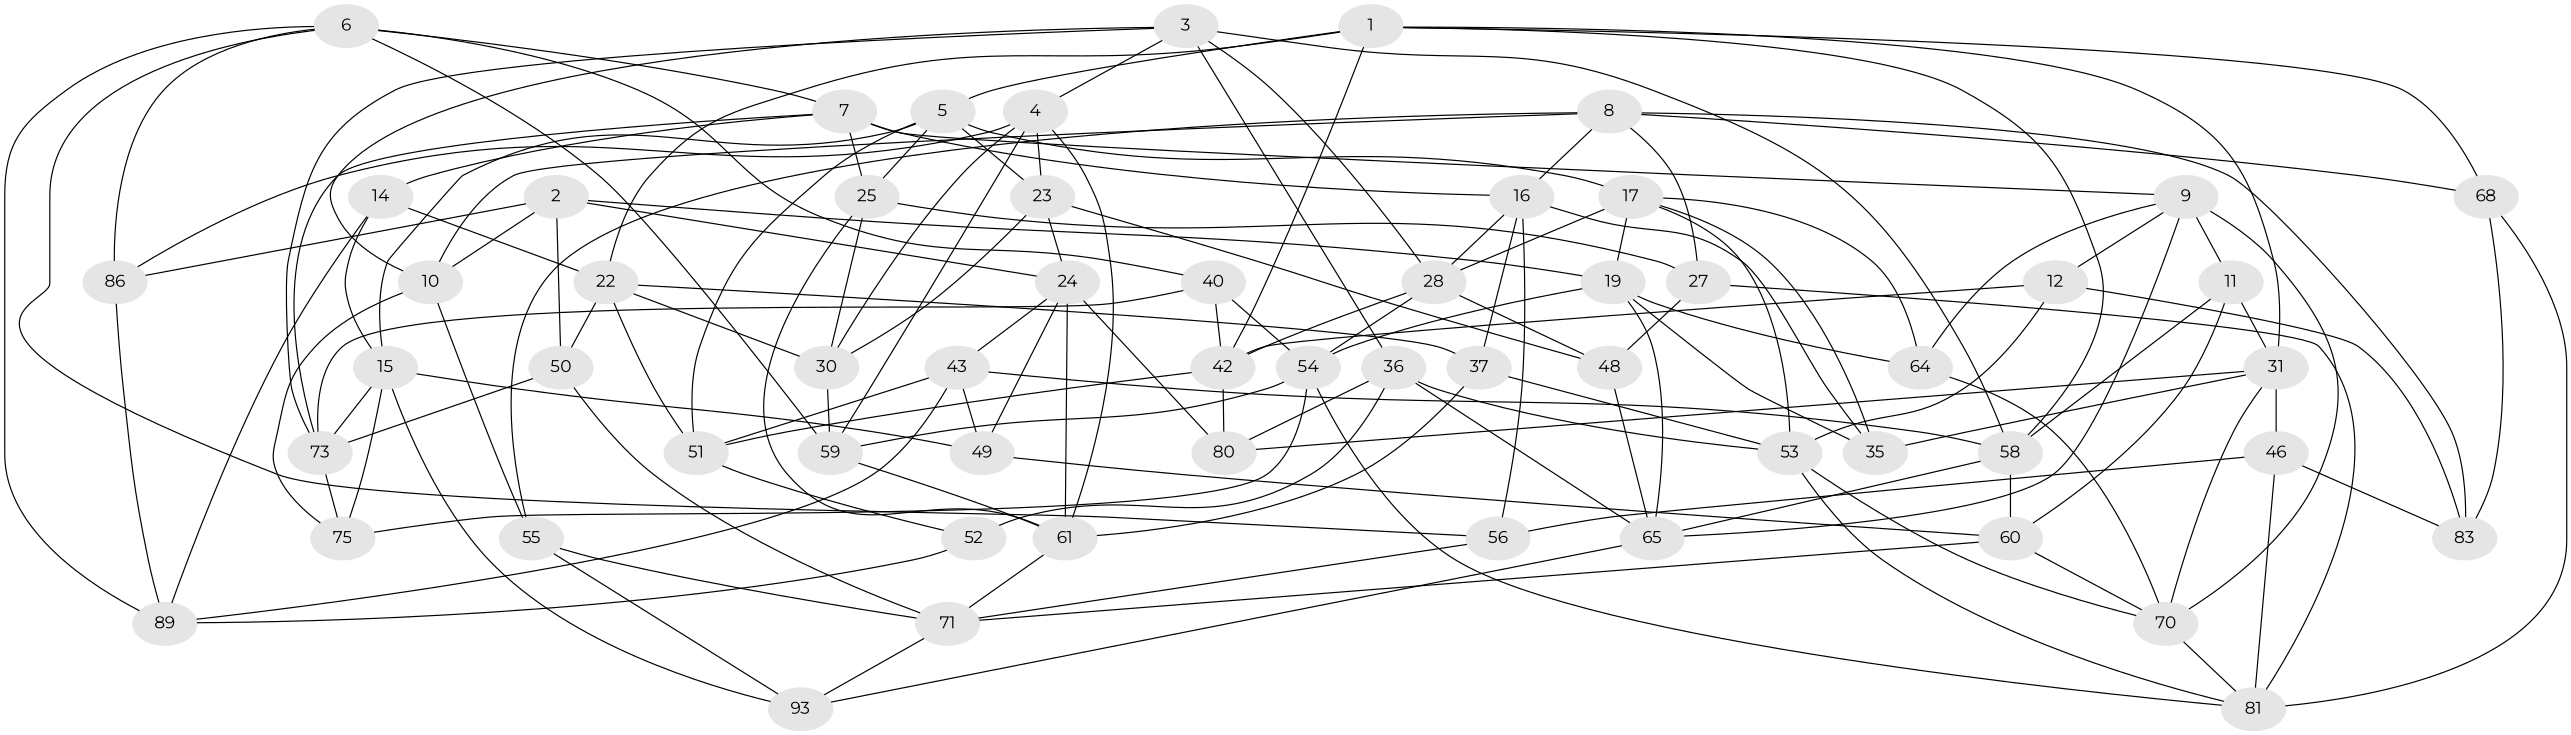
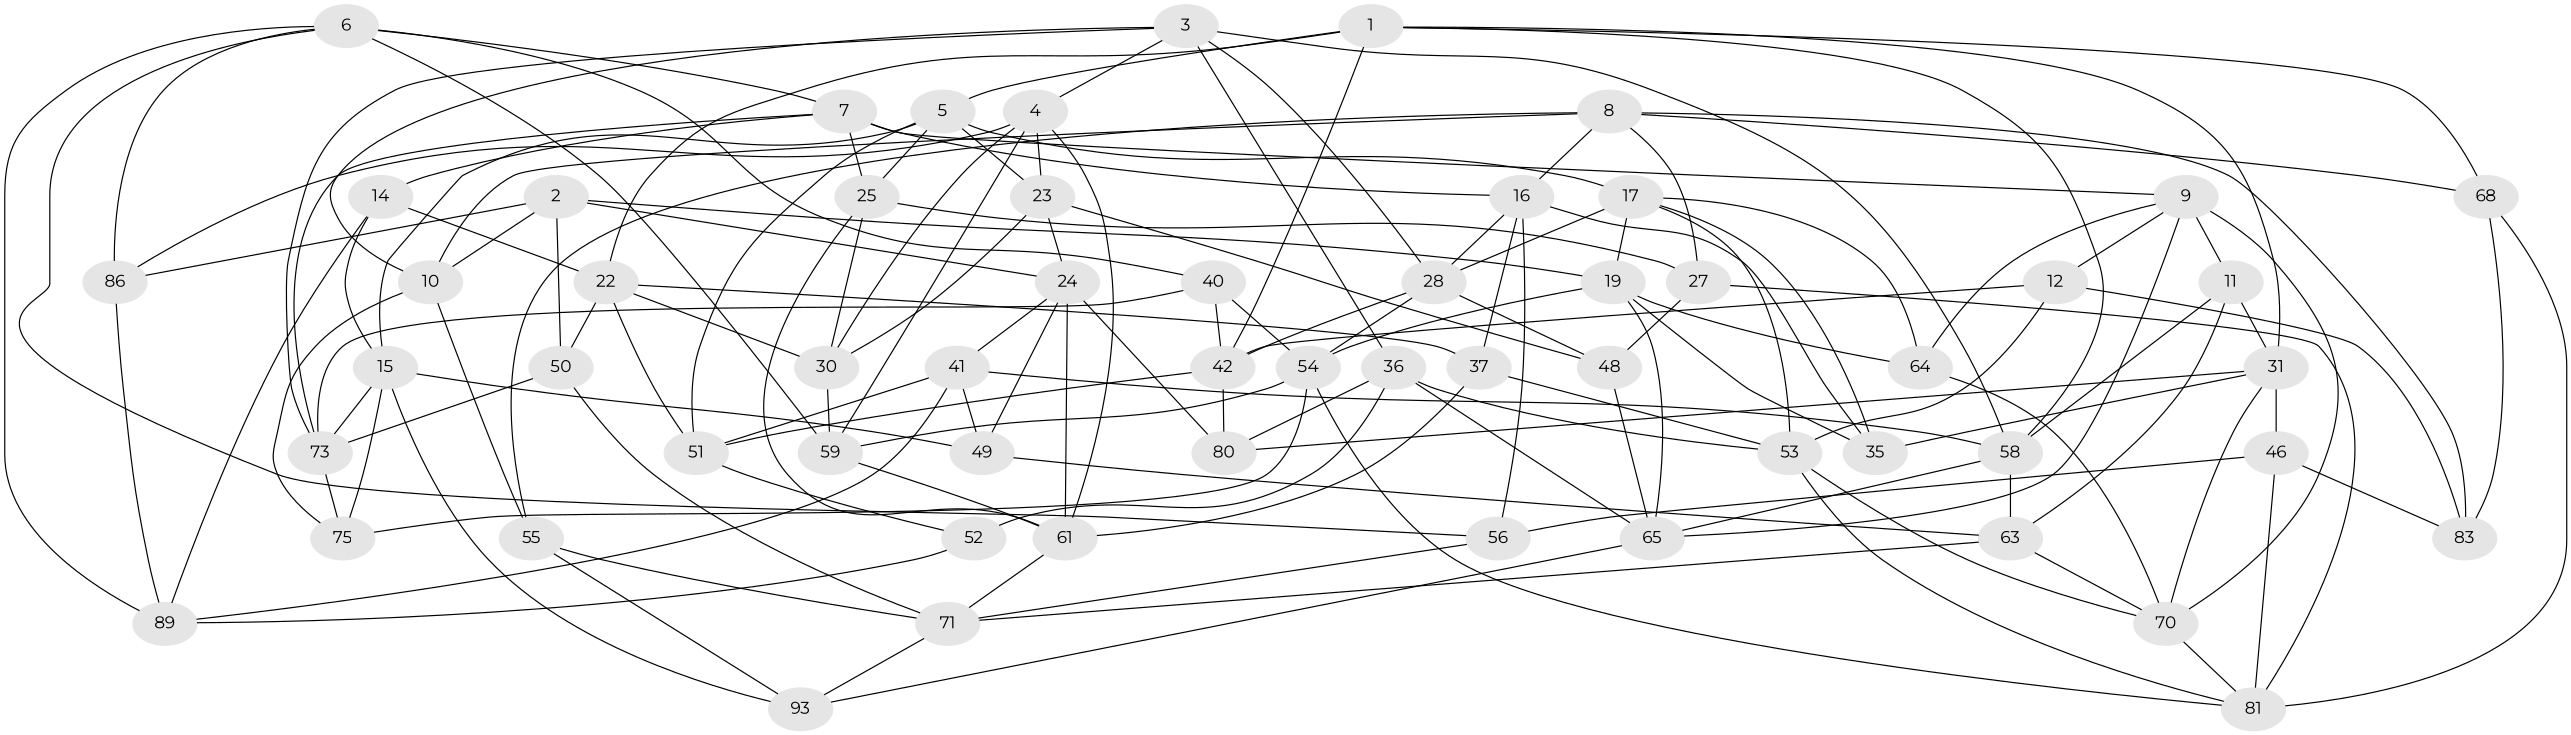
(957, 368) -> (957, 368)
(2010, 538) -> (2010, 538)
